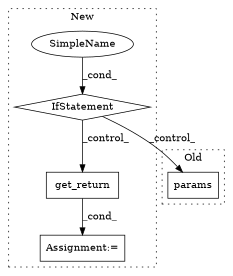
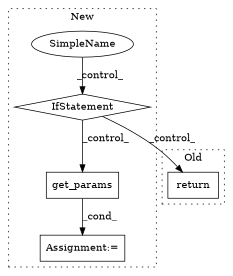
(100, 76) -> (100, 76)
(82, 185) -> (82, 185)
(193, 185) -> (193, 185)
